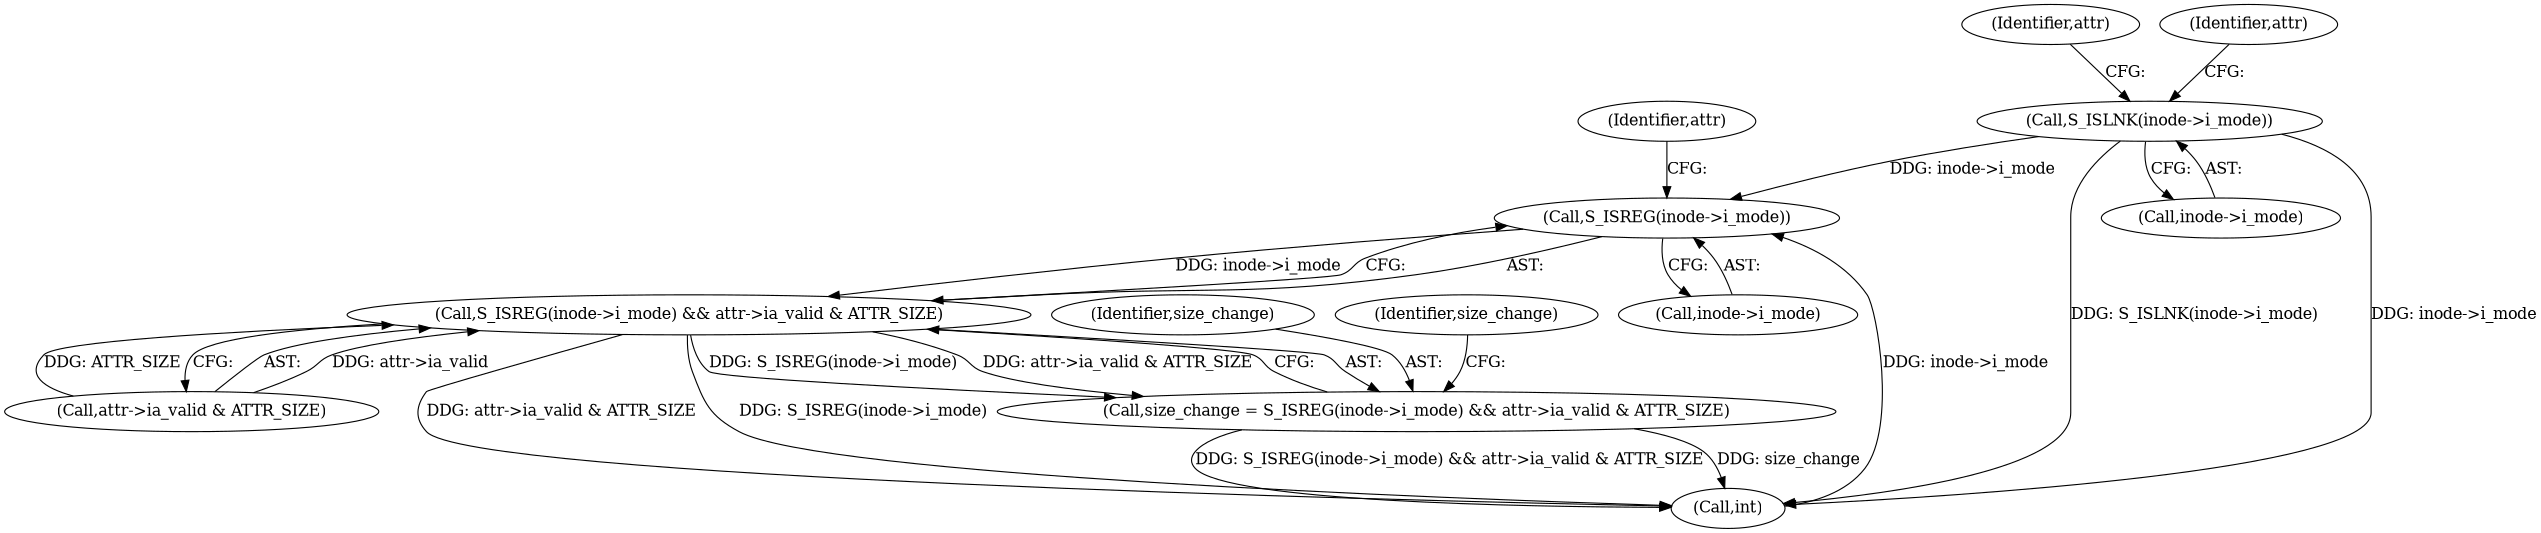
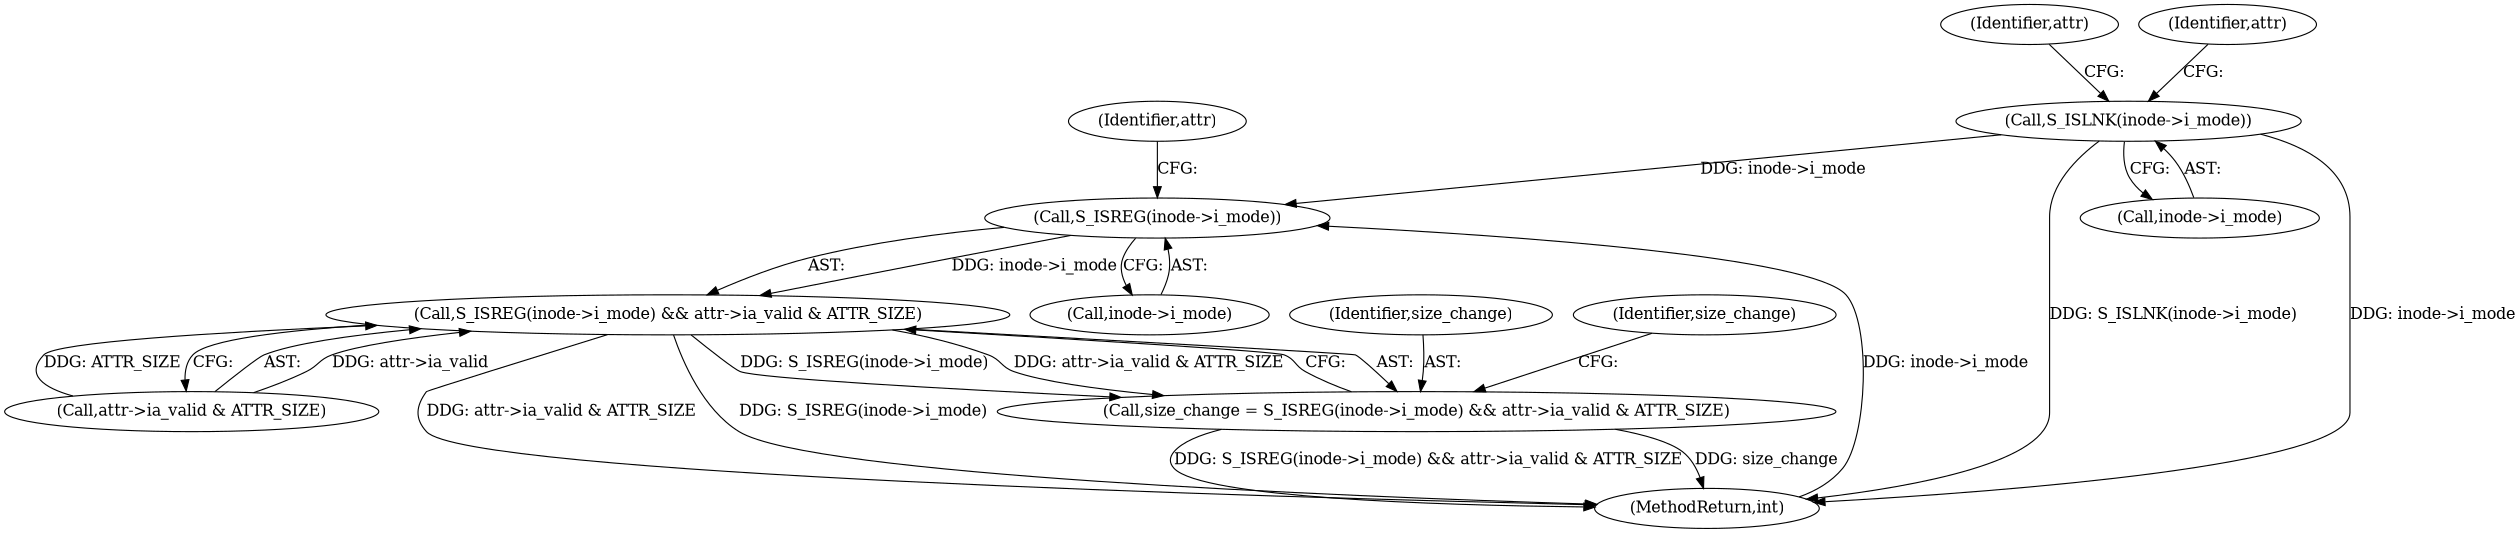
(1247, 282) -> none
(1728, 508) -> (1707, 508)
